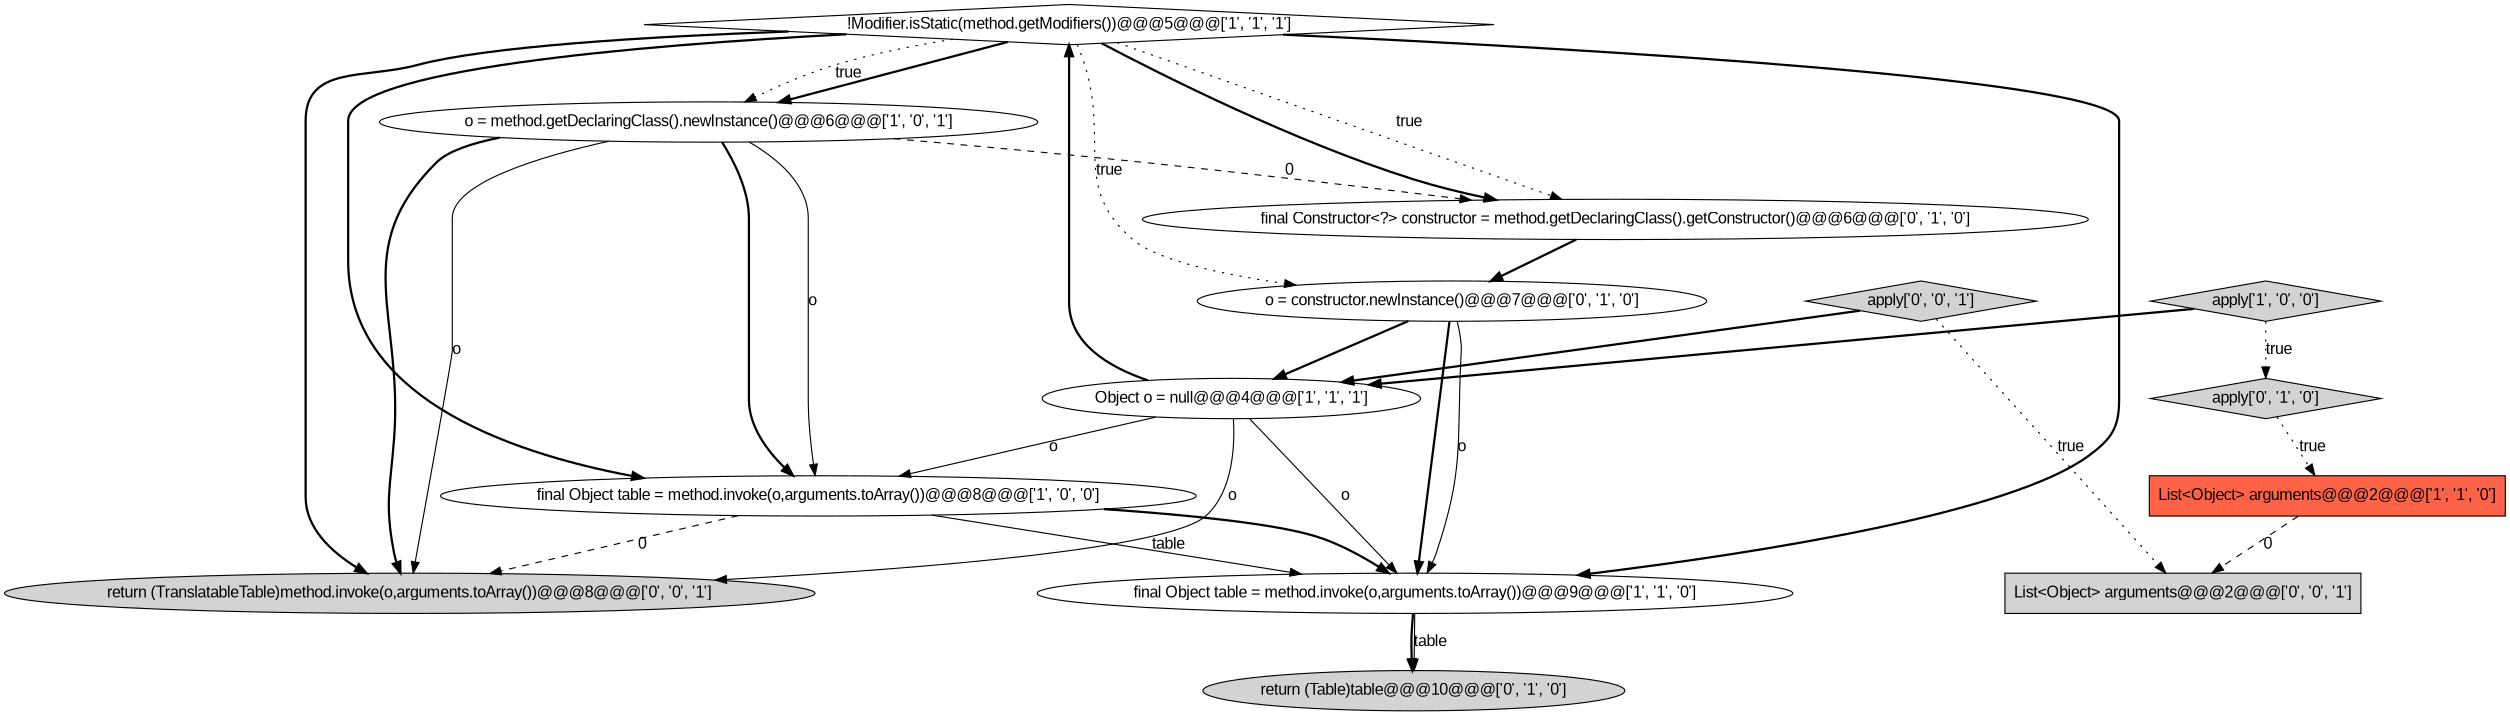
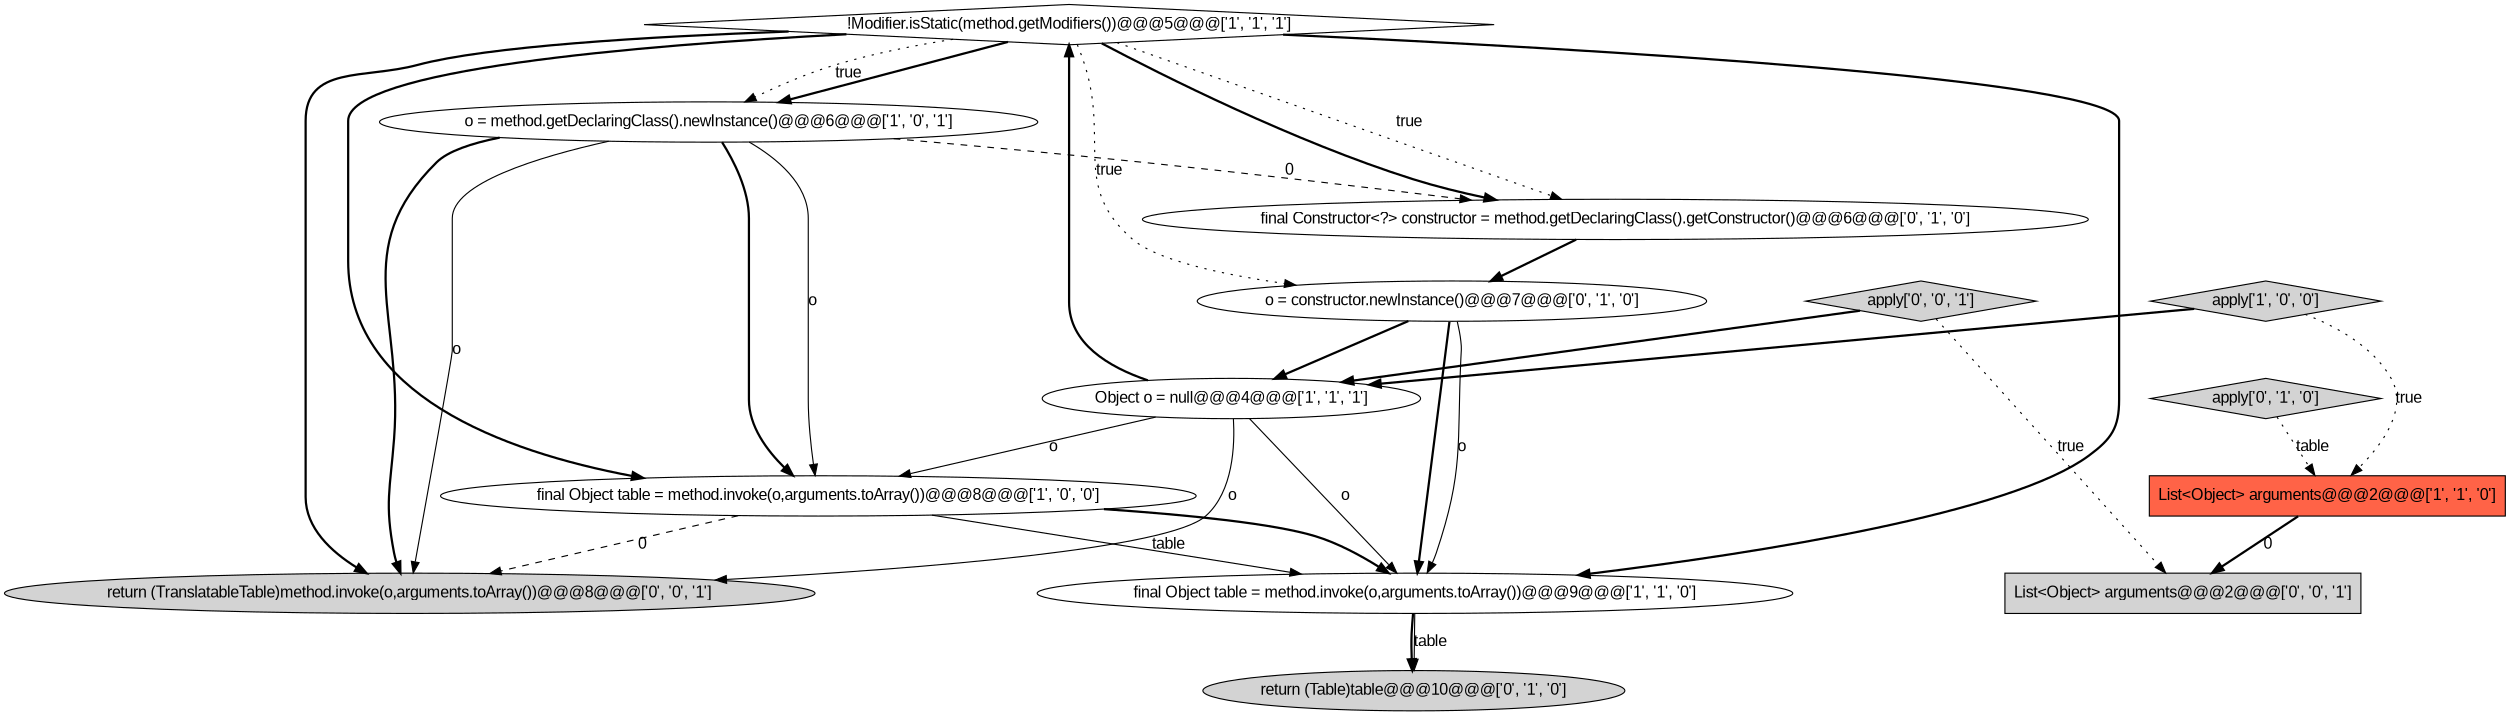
(2266, 344) -> (2389, 375)
(2313, 447) -> (2313, 447)
(2260, 541) -> (2260, 541)
